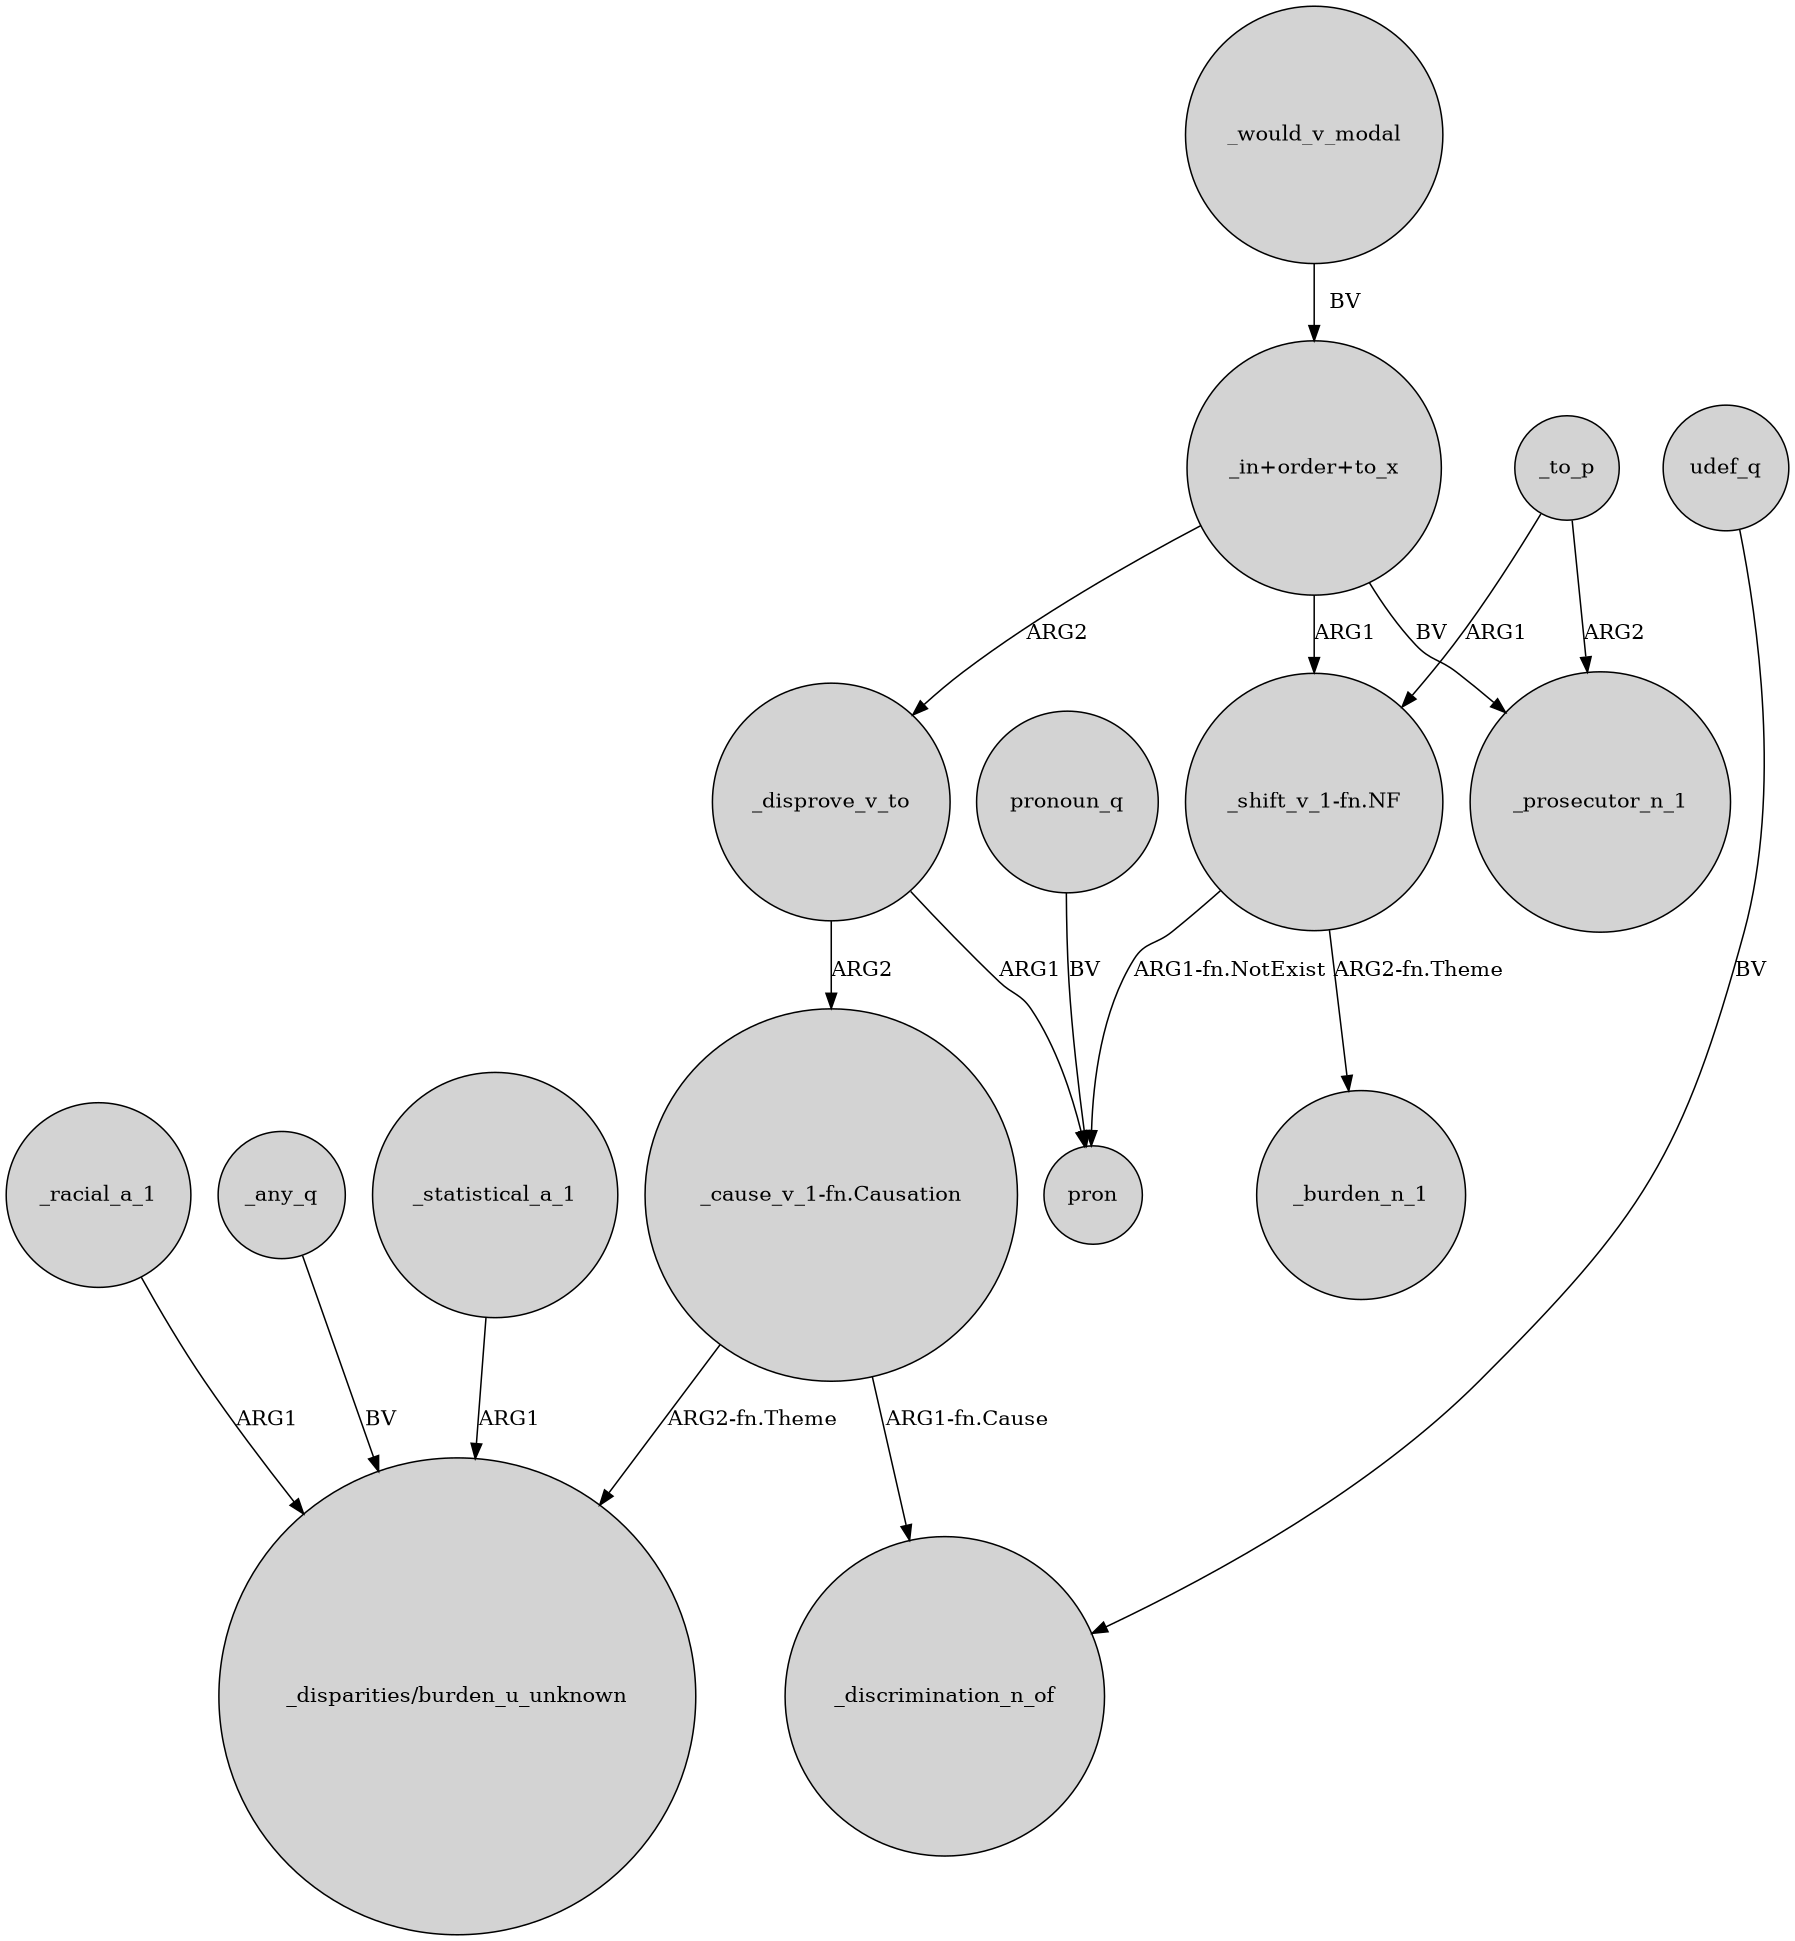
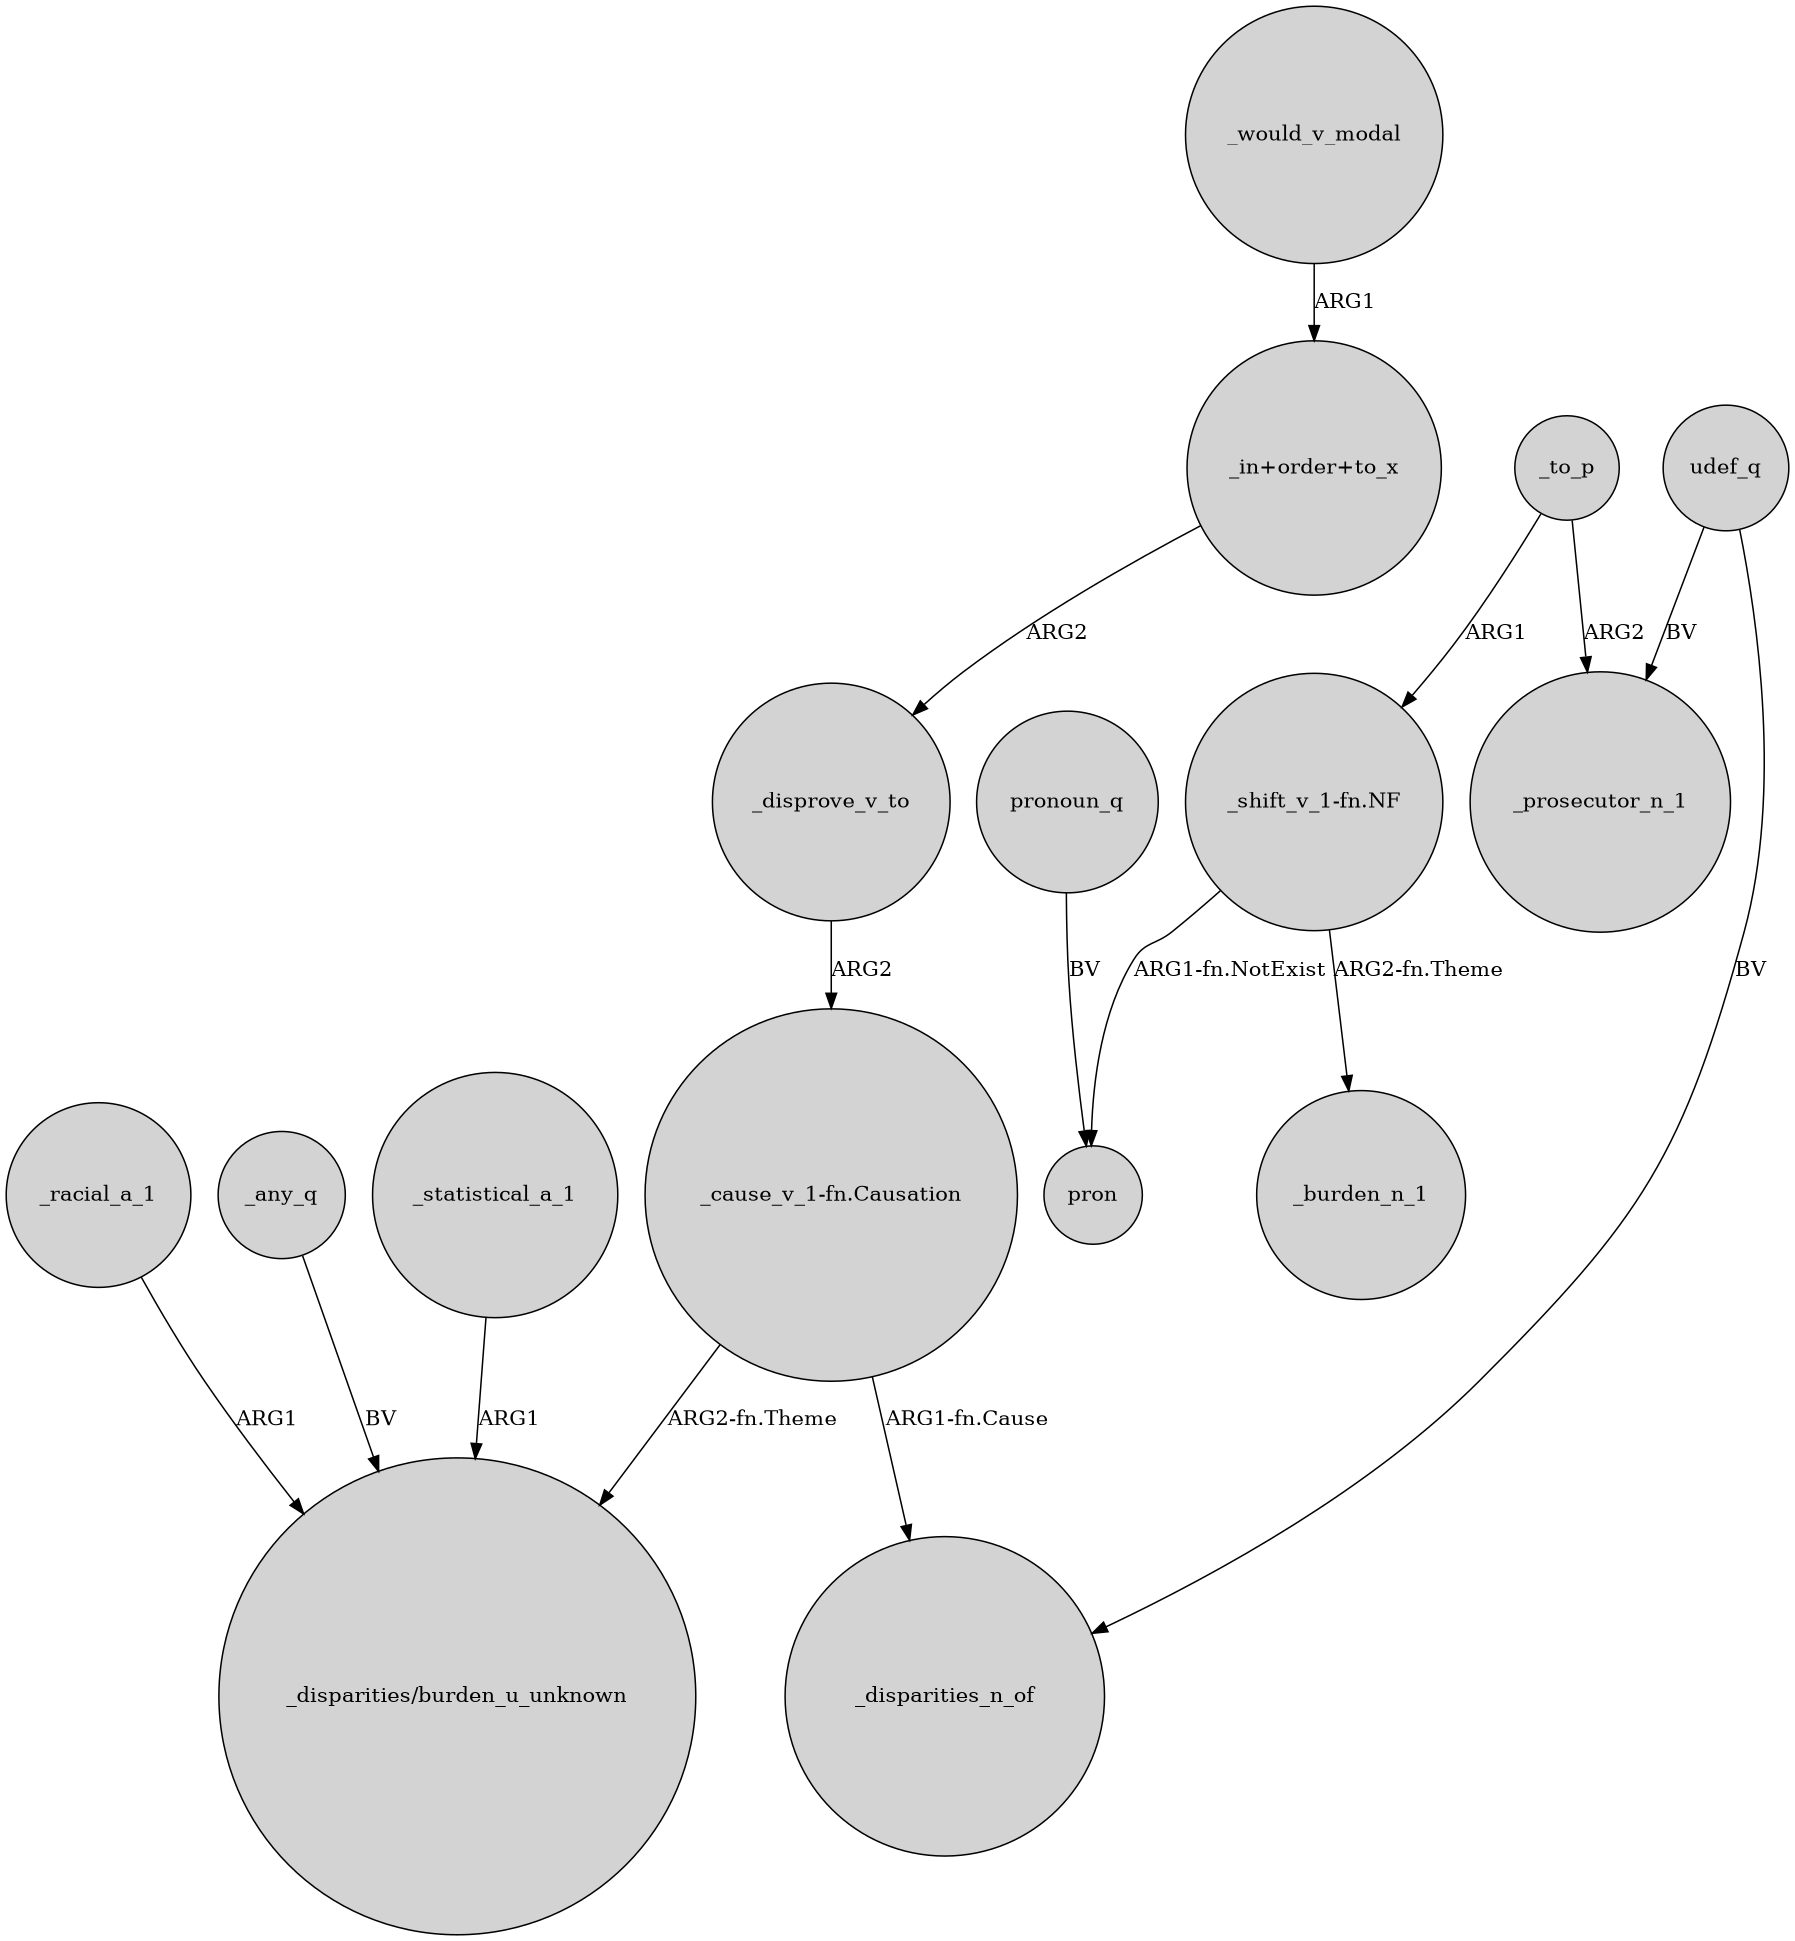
(1345, 302) -> (1345, 302)
(1314, 626) -> none
(1423, 651) -> (1678, 596)
(1019, 996) -> none
(945, 1696) -> (945, 1696)
